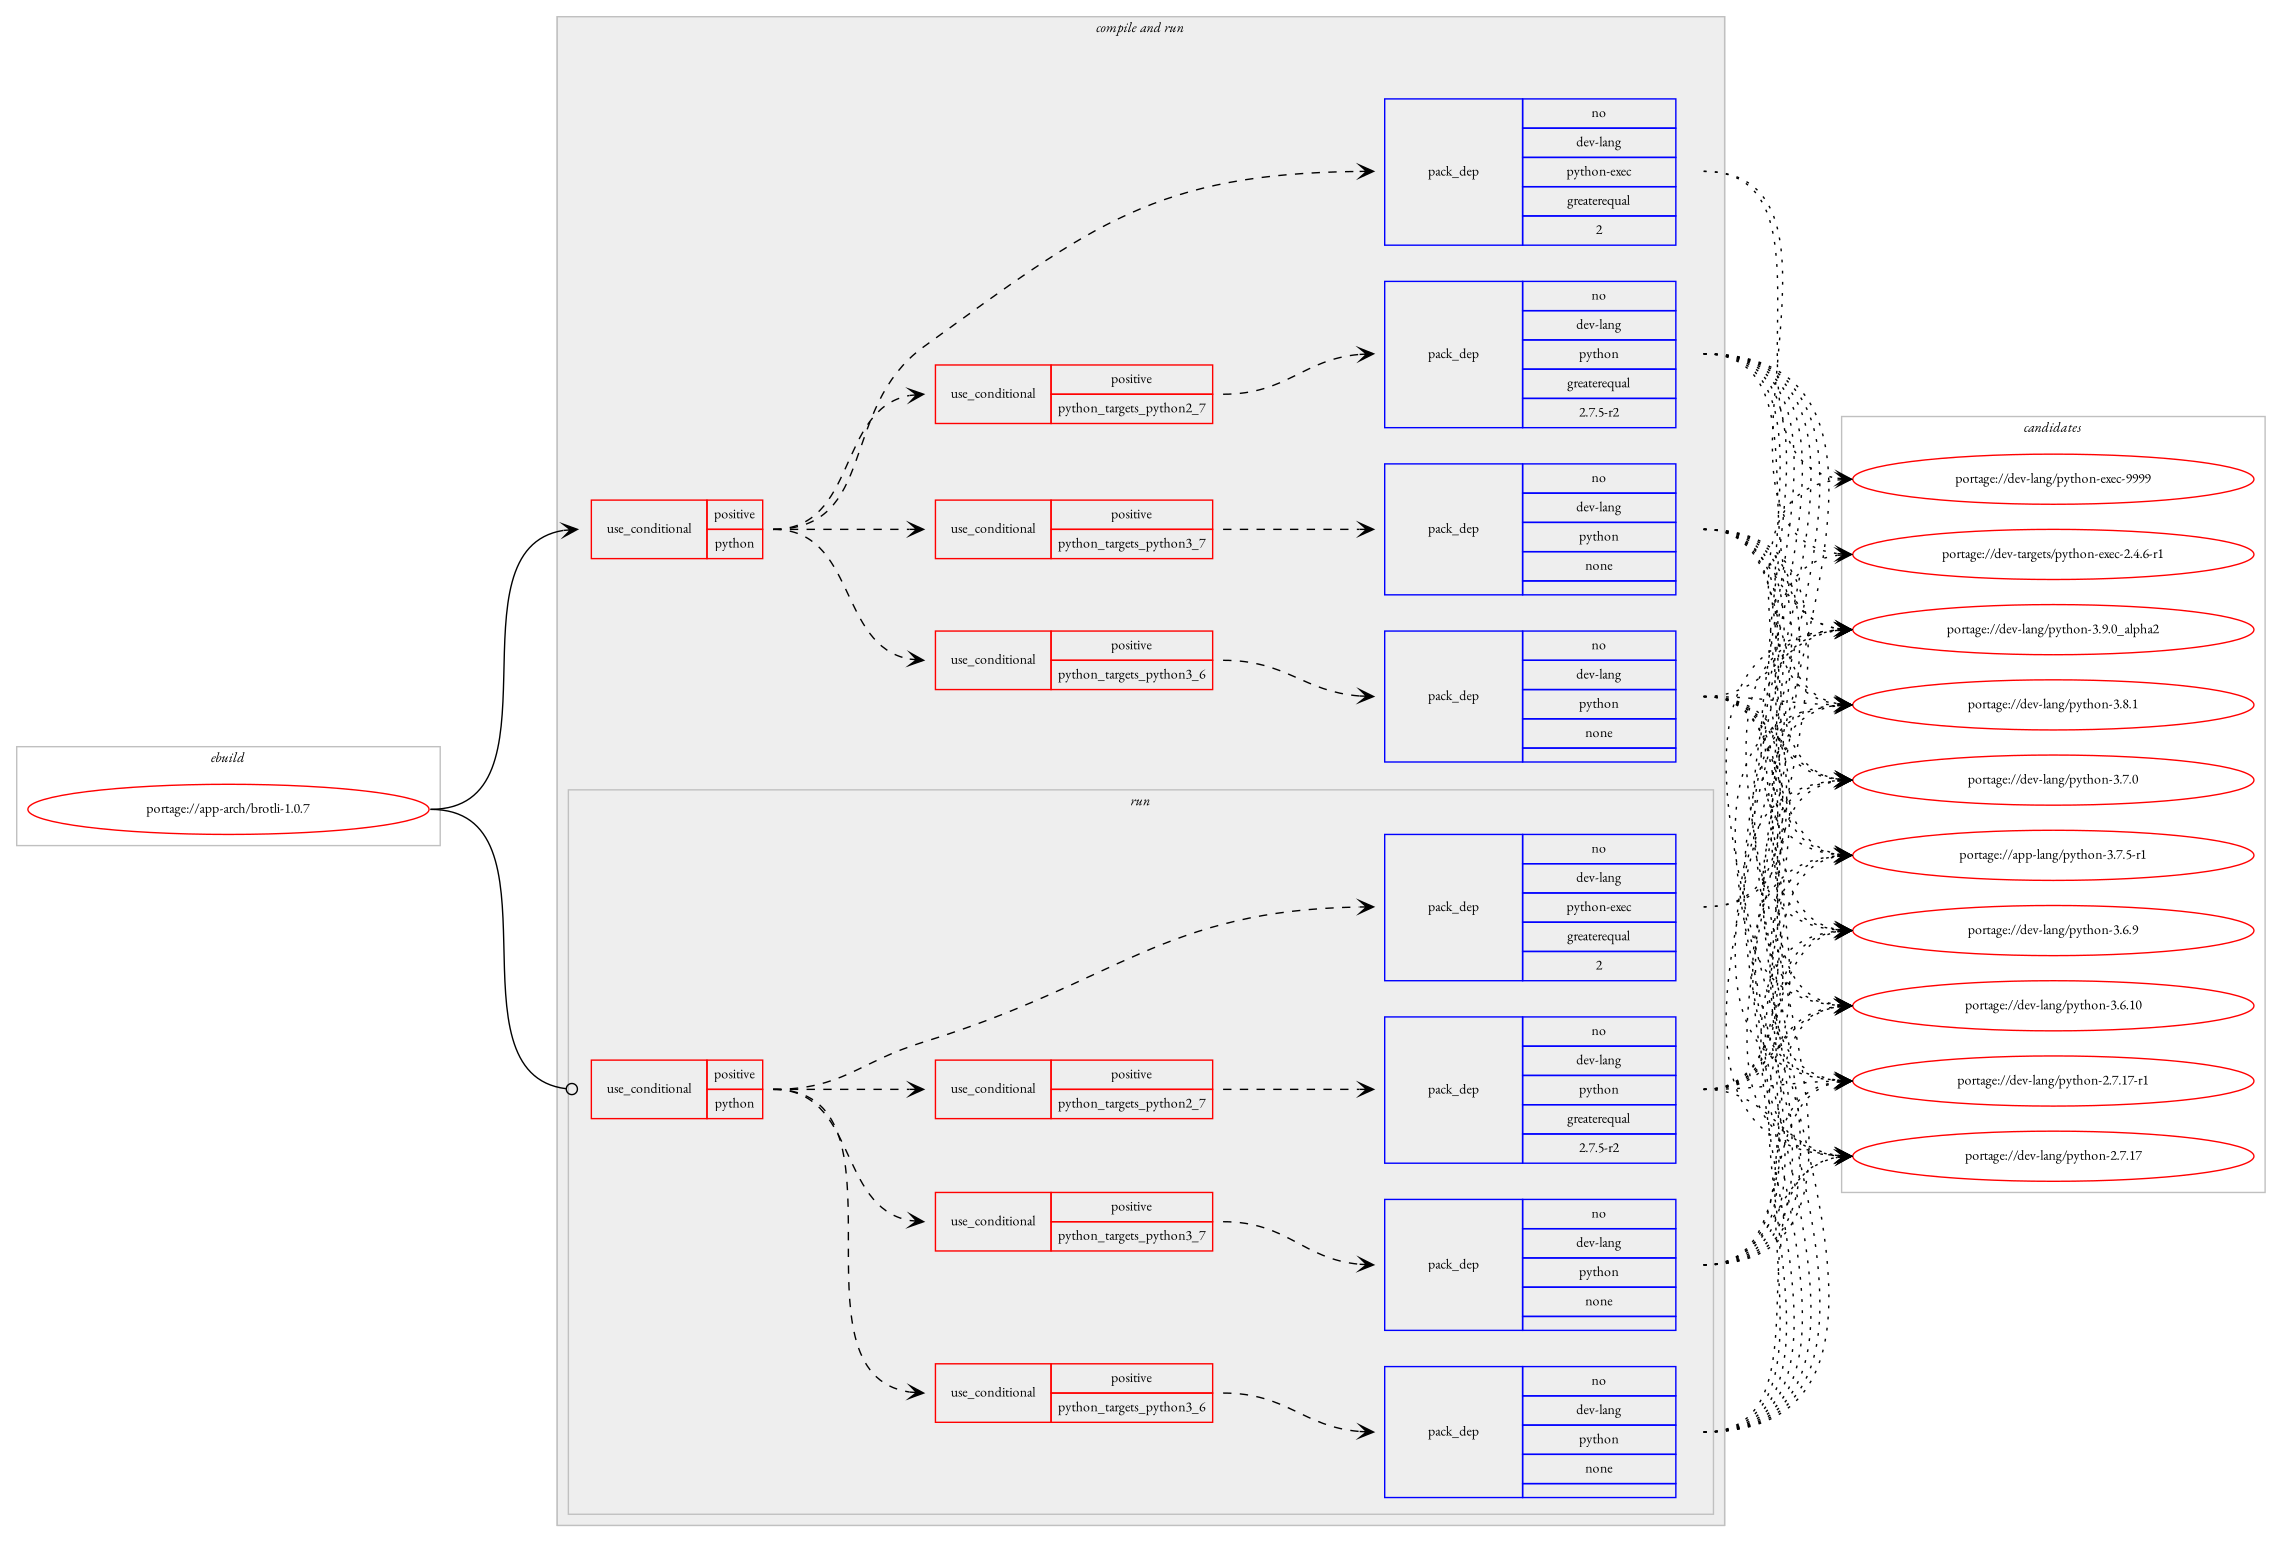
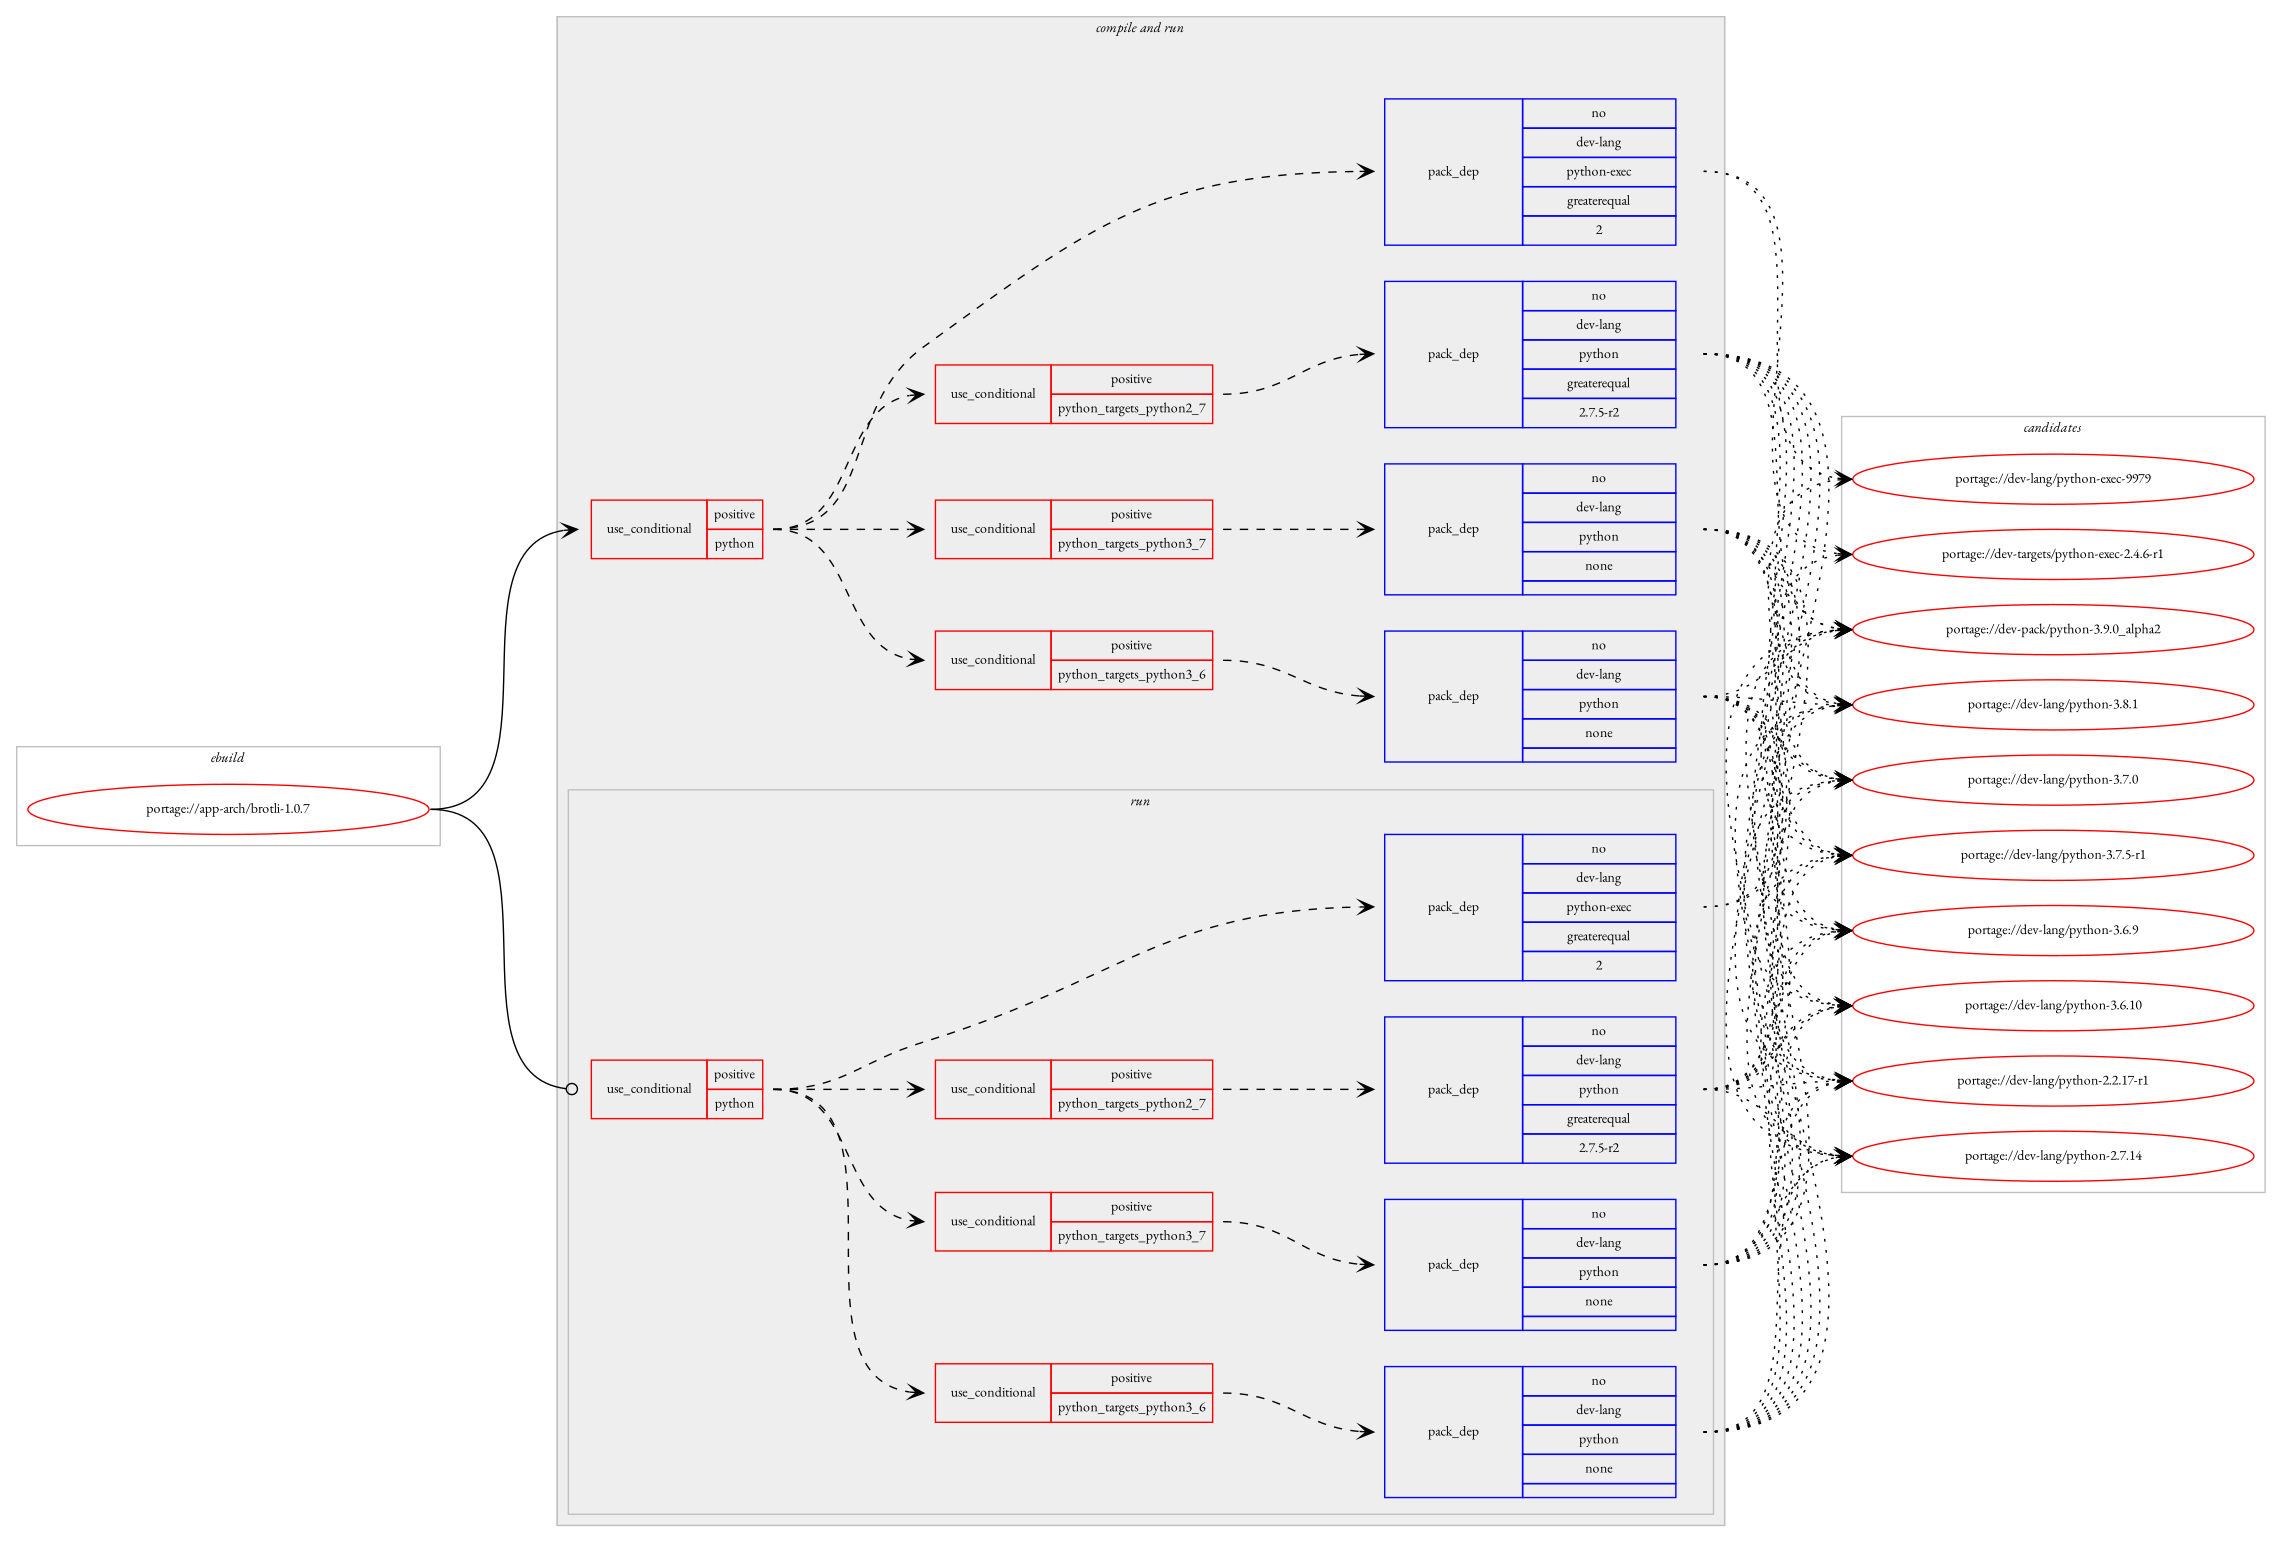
(2053, 479) -> (2053, 479)
(2053, 630) -> (2053, 630)
(2053, 855) -> (2053, 855)
(2053, 1081) -> (2053, 1081)
(2053, 1156) -> (2053, 1156)
